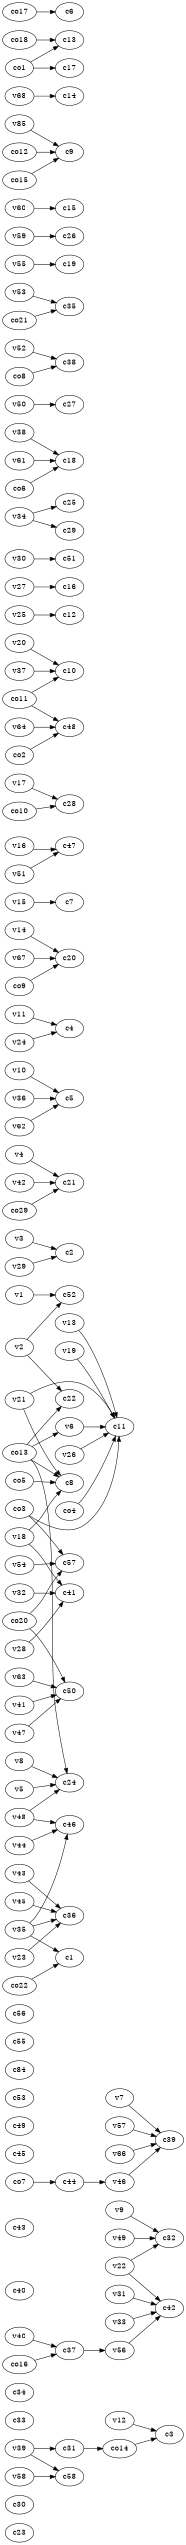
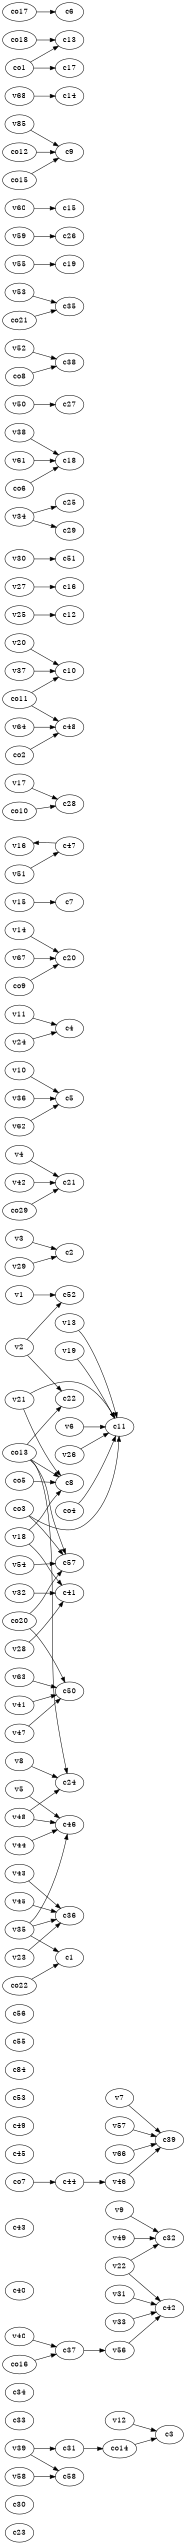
(42, 850) -> (47, 843)
(43, 1441) -> (49, 1498)
(42, 1786) -> (42, 1806)
